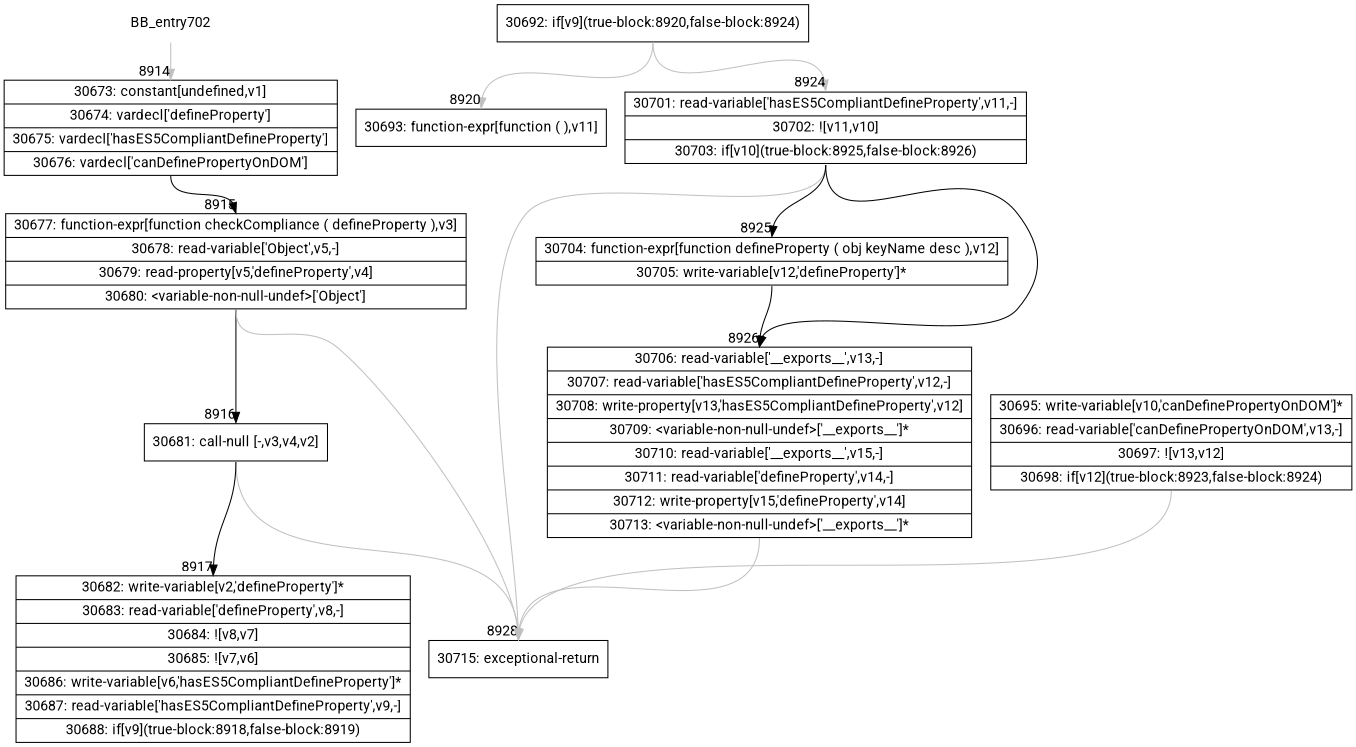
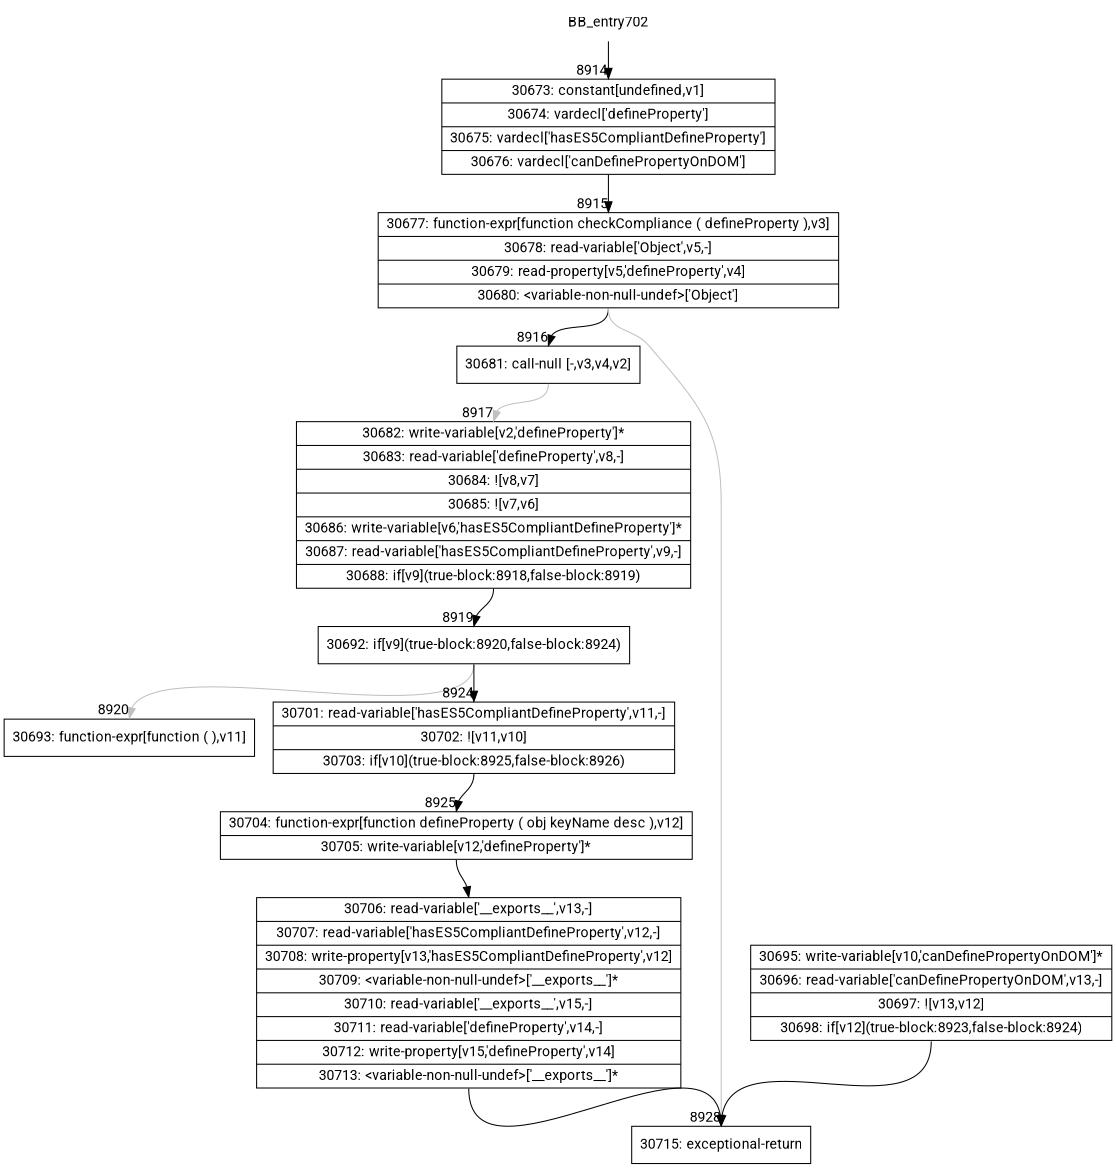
(171, 56) -> (608, 55)
(734, 67) -> (474, 678)
(506, 262) -> none
(1034, 281) -> none
(226, 514) -> (526, 402)
(372, 550) -> none
(850, 565) -> (831, 1084)
(644, 589) -> (590, 1109)
none -> (487, 604)
